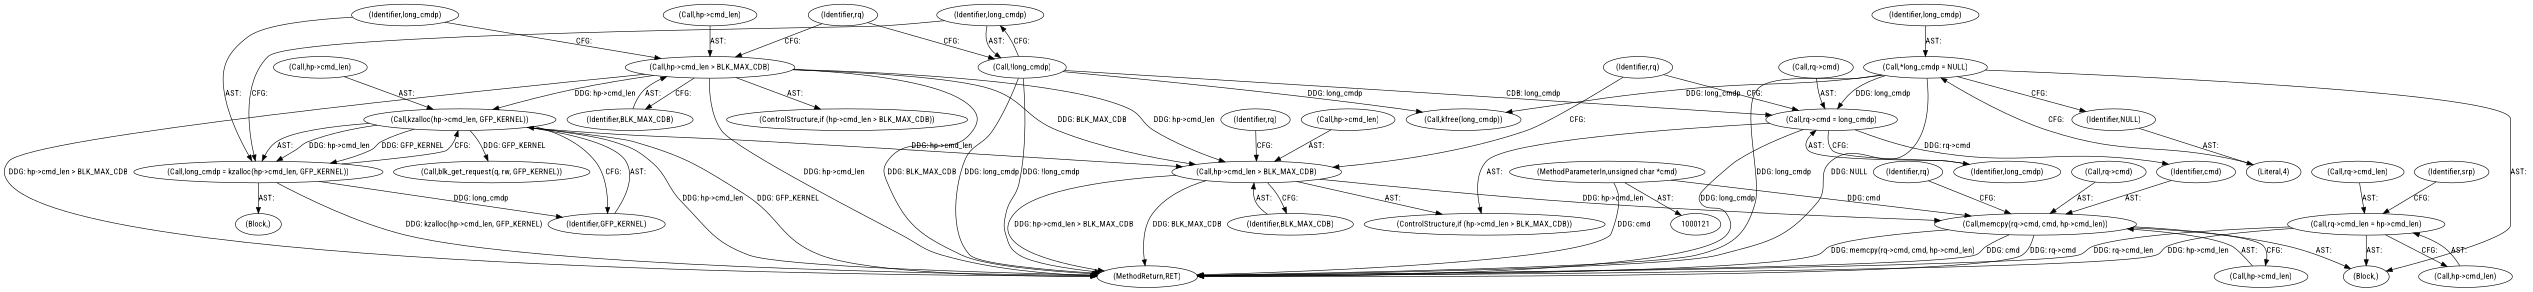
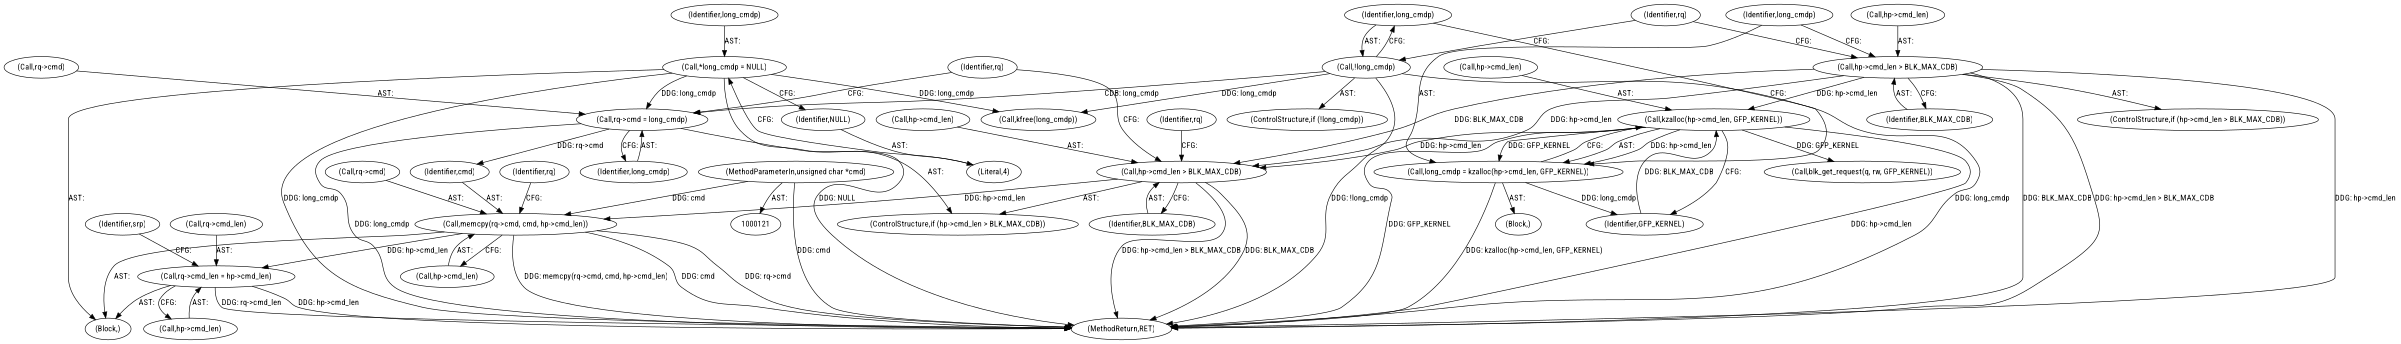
none -> (1307, 120)
(639, 172) -> (1679, 172)
none -> (365, 250)
